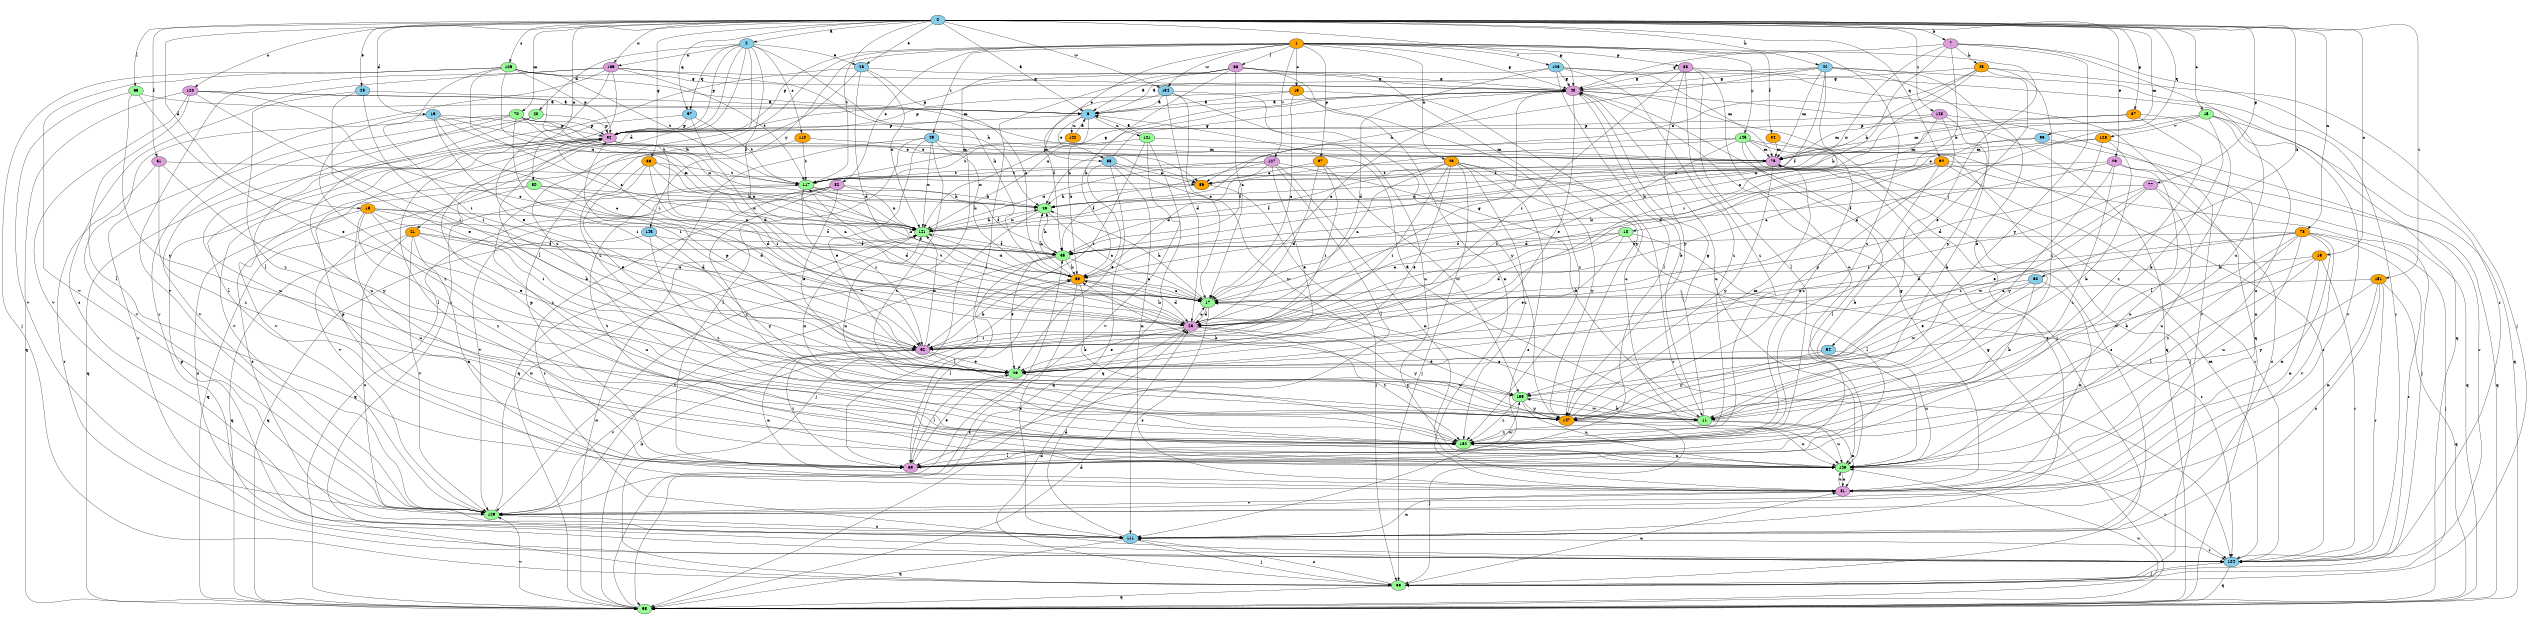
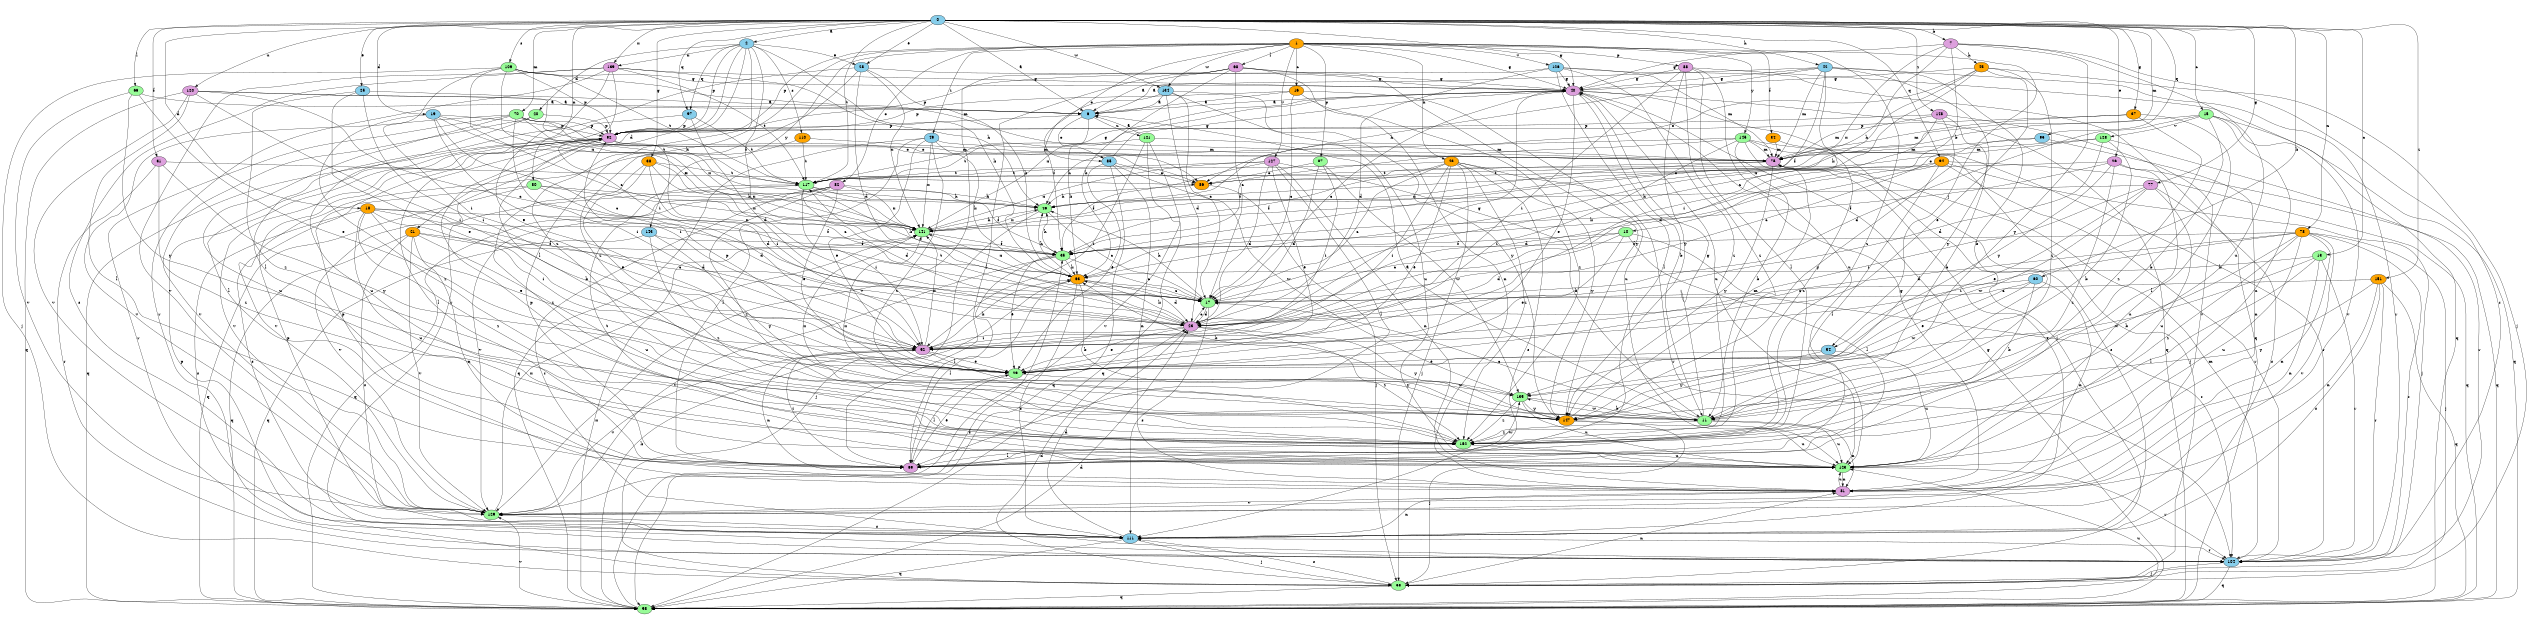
(1073, 138) -> none
(2103, 138) -> (2103, 138)
(1320, 161) -> (1320, 161)
(1175, 213) -> (1240, 254)
(44, 221) -> none
(2320, 256) -> (2320, 256)
(1837, 320) -> (1757, 274)
(1912, 359) -> (1985, 258)
none -> (423, 514)
